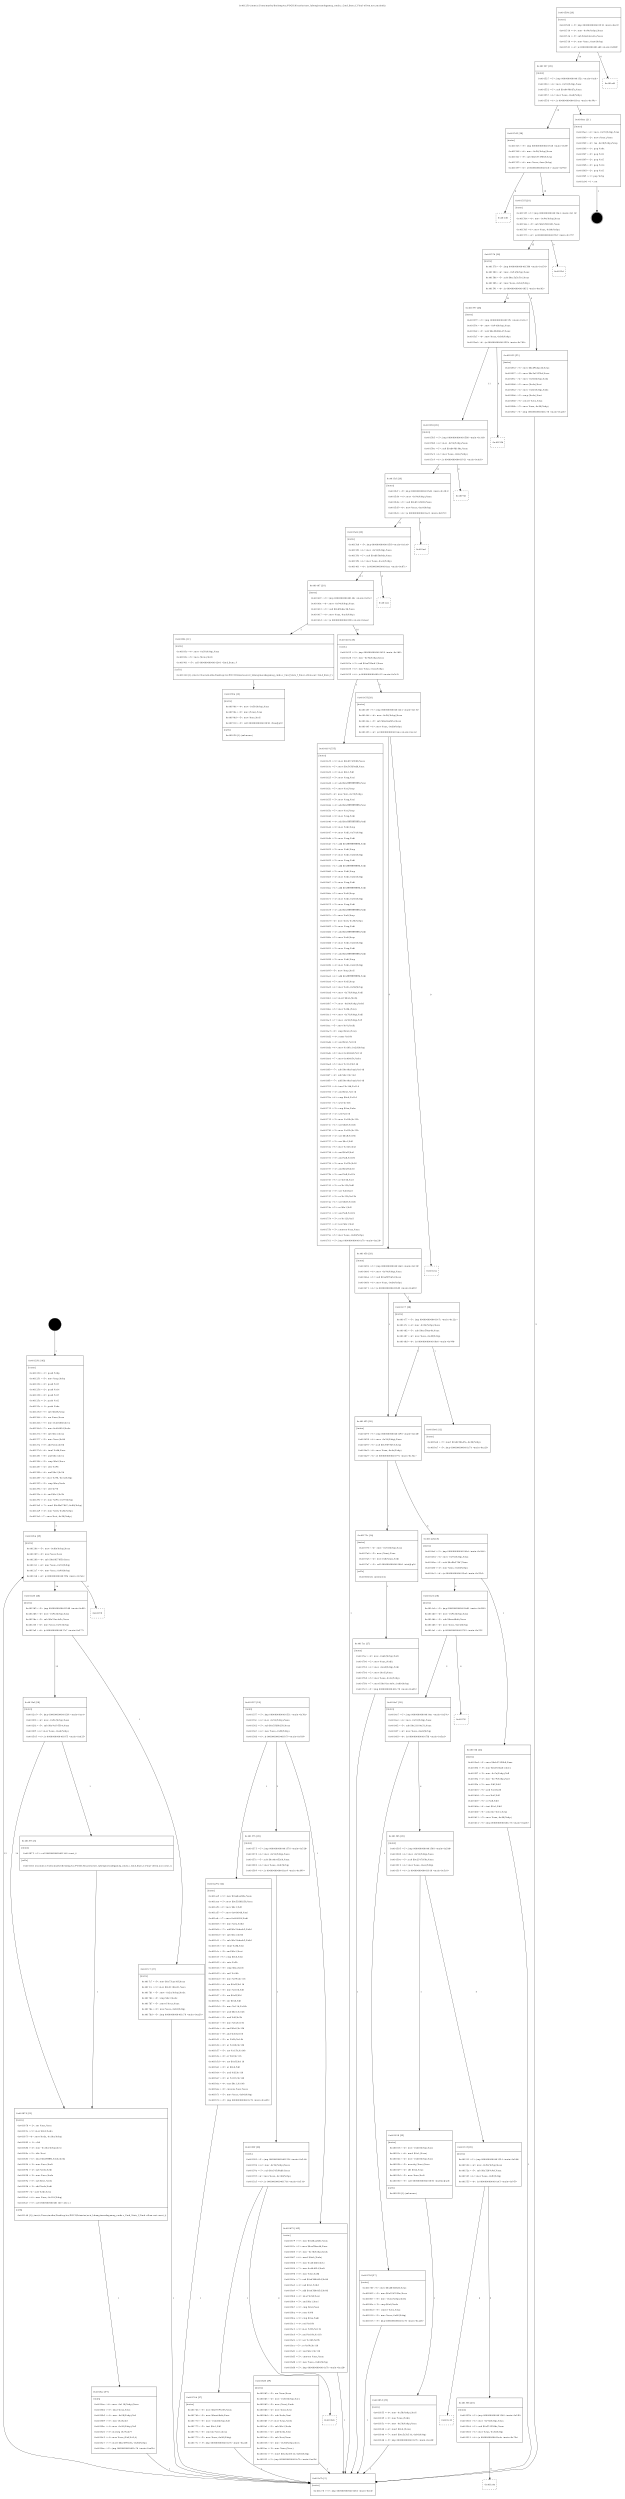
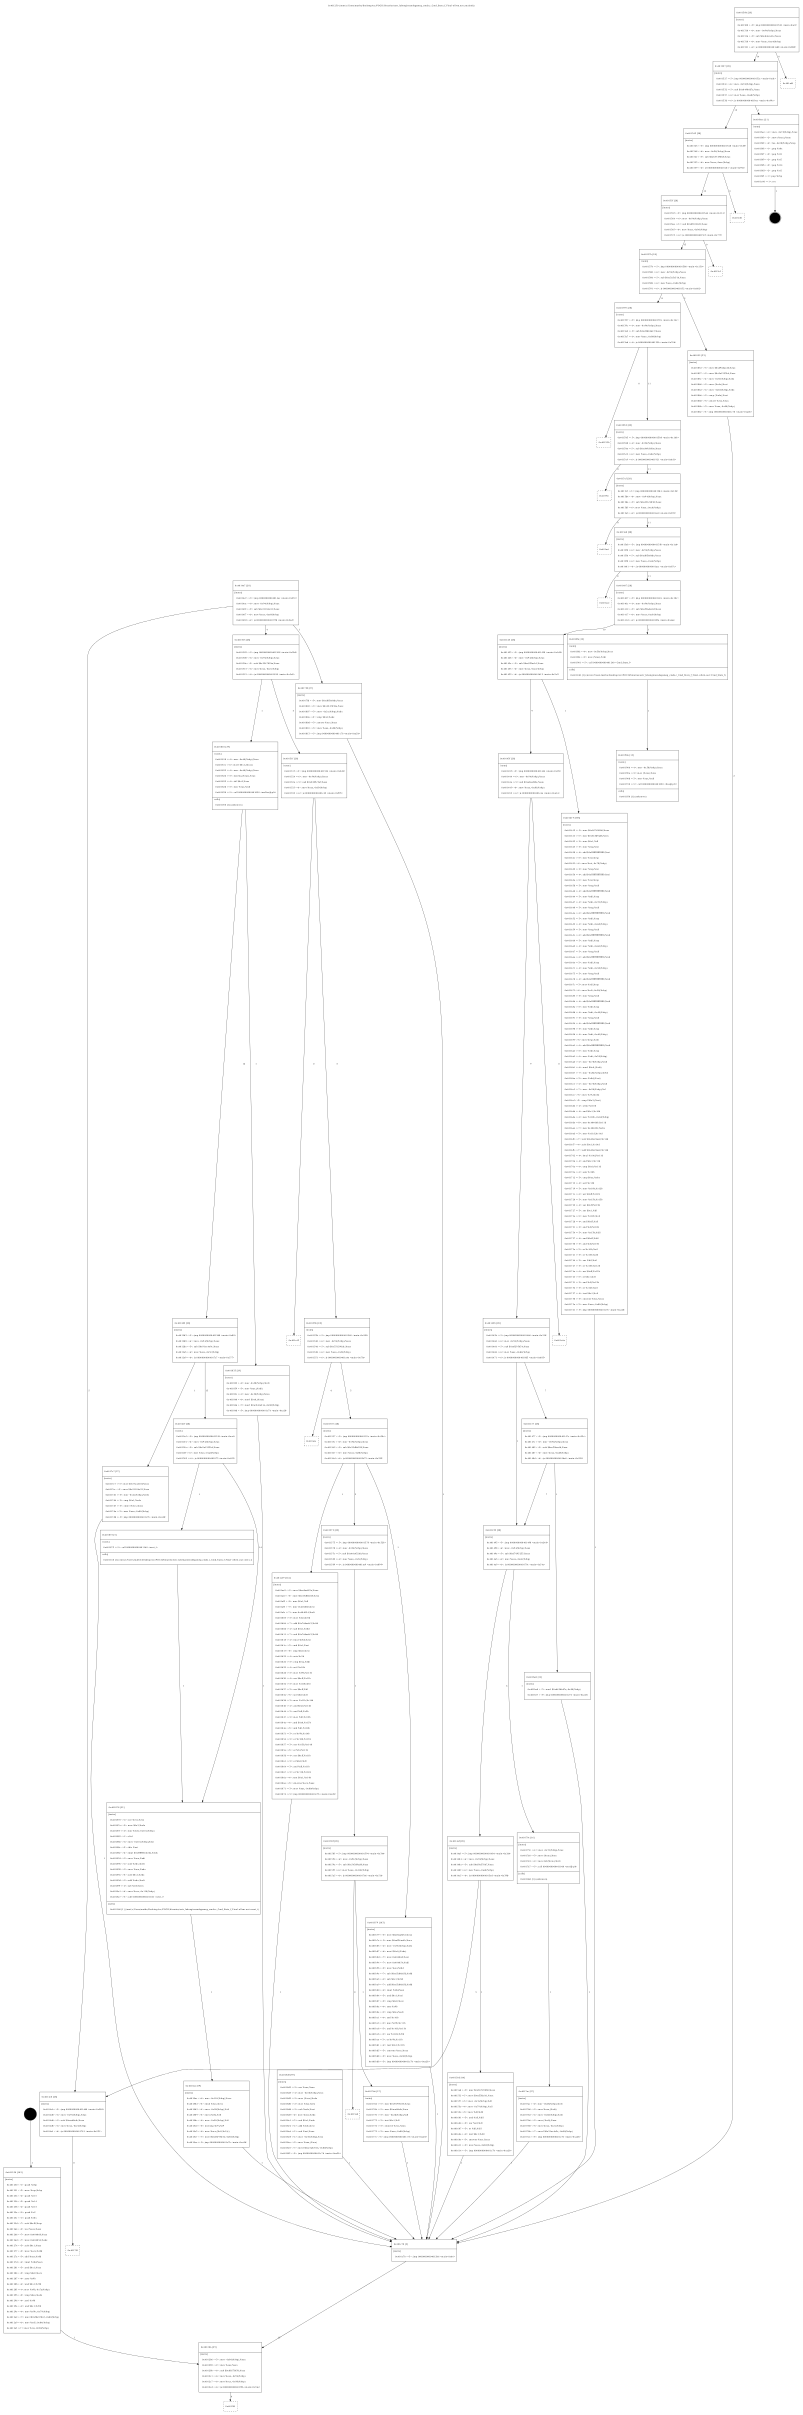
none -> (346, 1390)
(55, 1585) -> (224, 1063)
(437, 1665) -> (88, 1294)
none -> (587, 2005)
